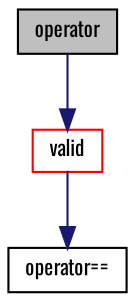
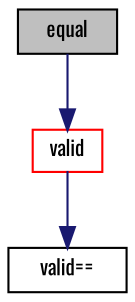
(68, 32) -> (68, 32)
(68, 270) -> (68, 270)
